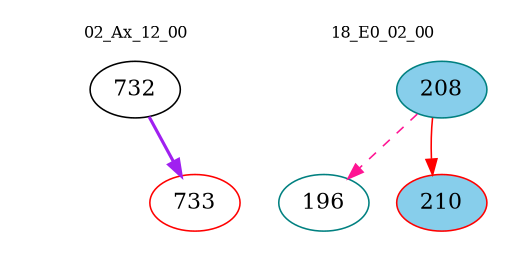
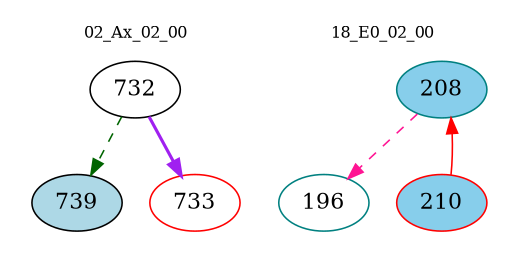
(136, 34) -> (136, 34)
(431, 138) -> (452, 154)
none -> (77, 203)
